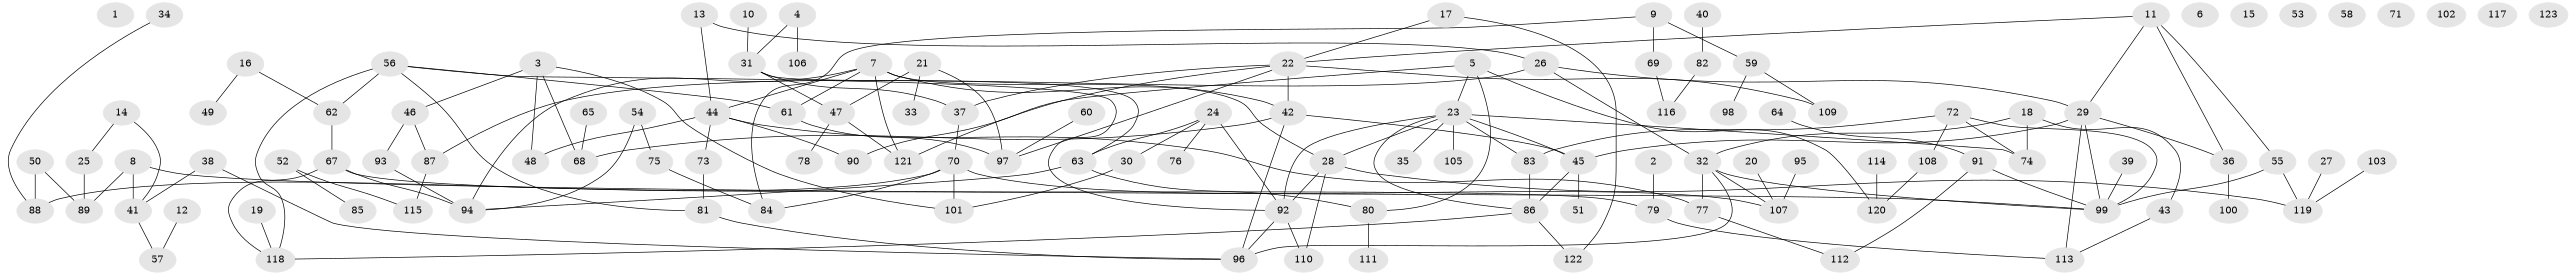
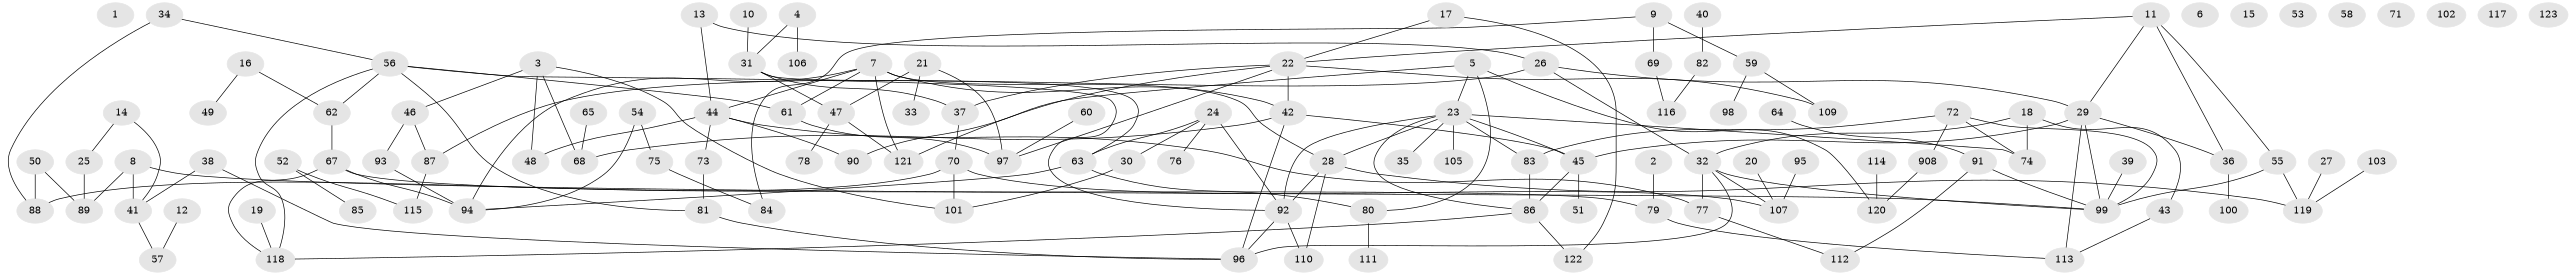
none -> (277, 39)
(1928, 162) -> (1928, 162)
(844, 197) -> none
